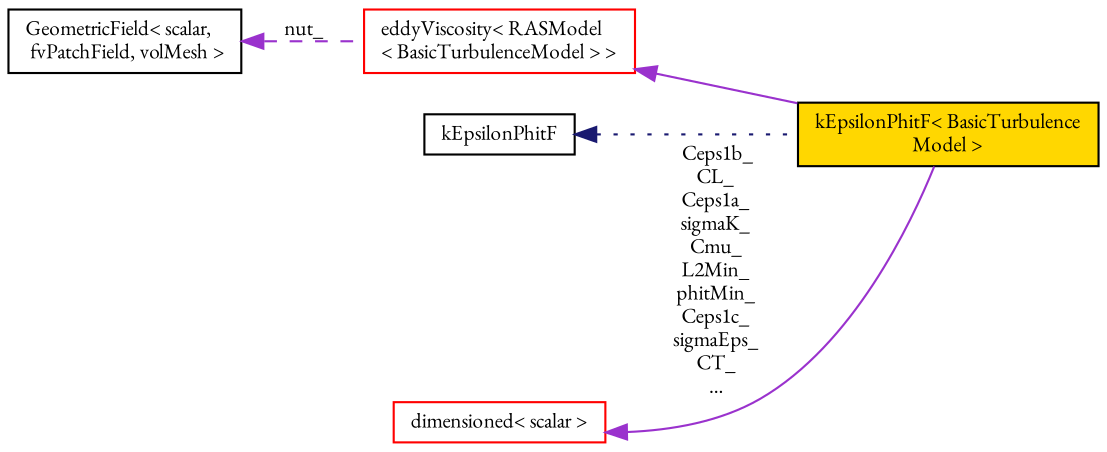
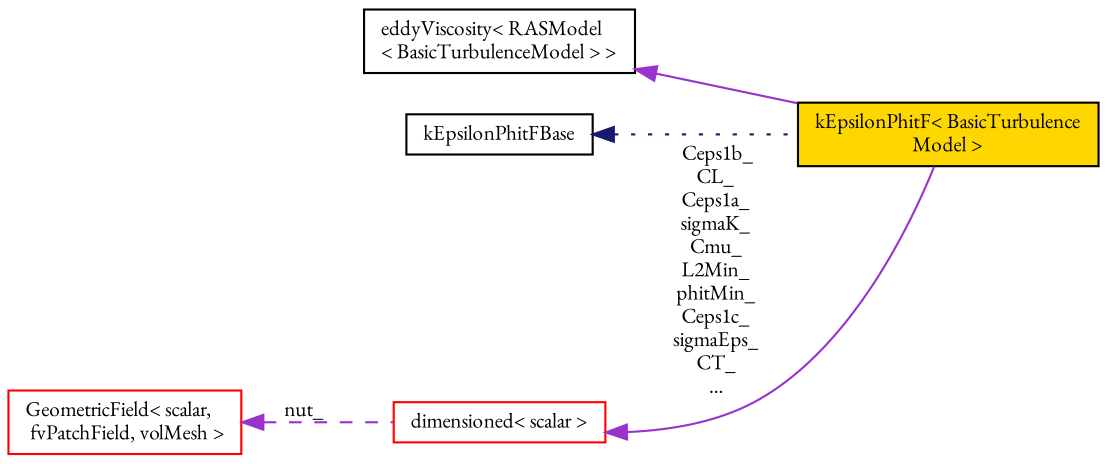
(125, 41) -> (125, 422)
(314, 41) -> (329, 422)
(500, 41) -> (500, 41)
(500, 134) -> (500, 134)
